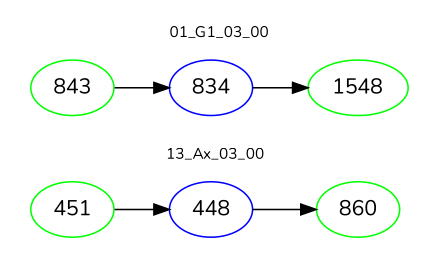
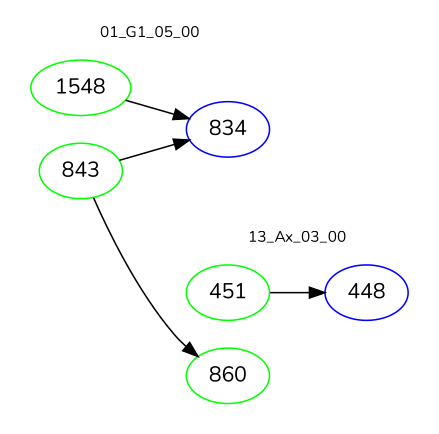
(219, 33) -> (150, 33)
(273, 88) -> (150, 107)
(277, 209) -> (133, 276)
